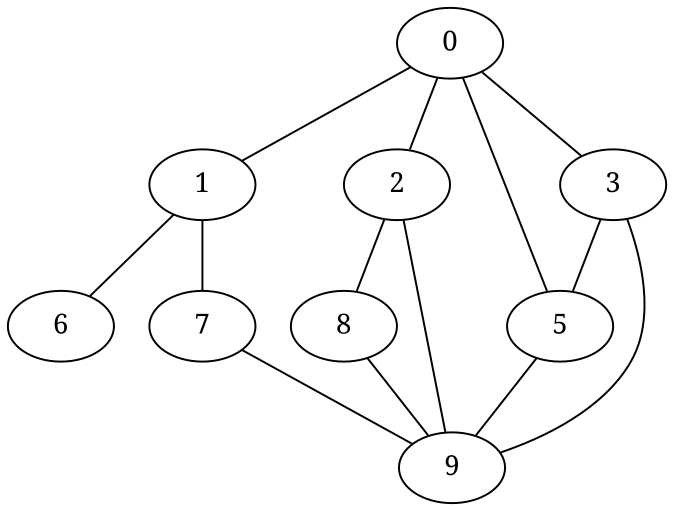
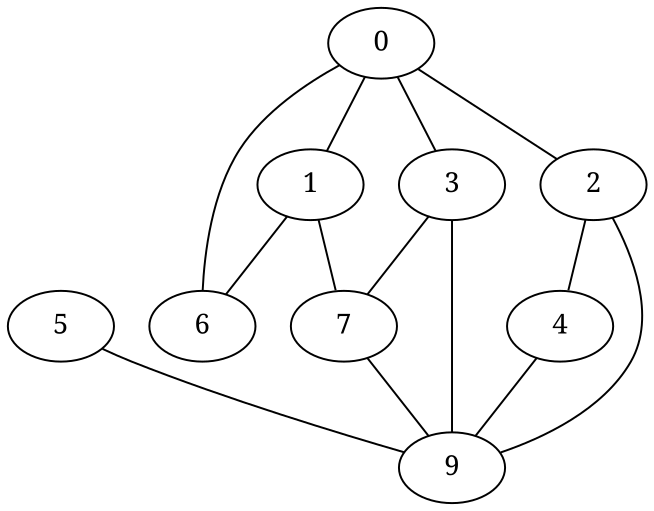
(505, 184) -> (236, 156)
(587, 255) -> (398, 256)
(344, 326) -> (560, 326)
